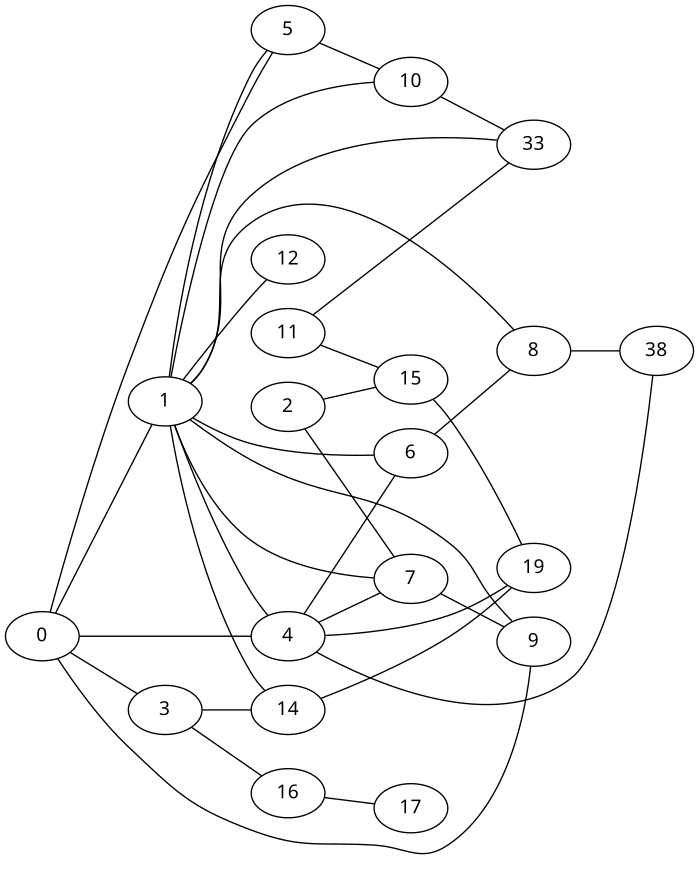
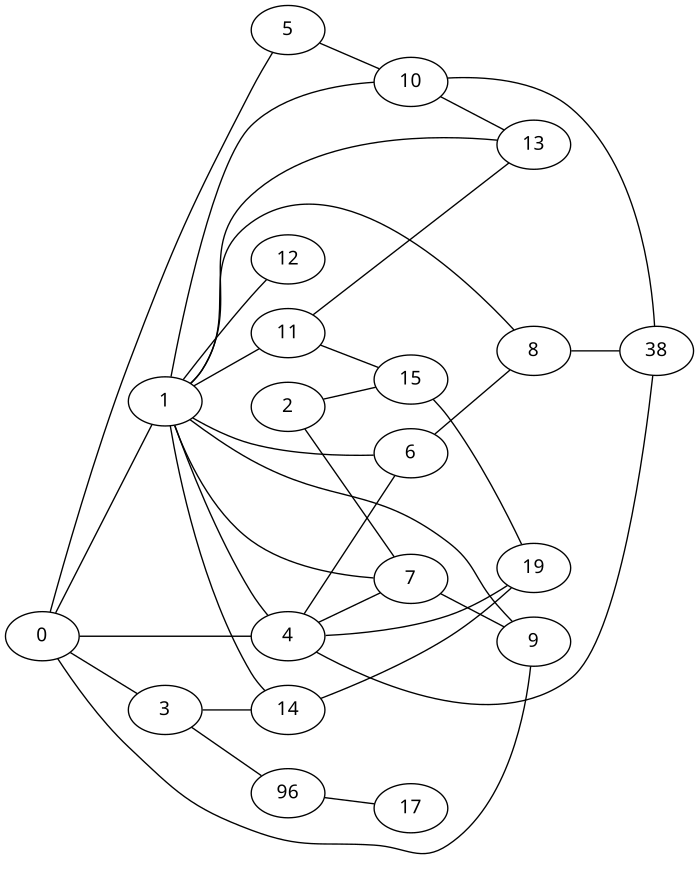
(534, 145) -> (534, 145)
none -> (606, 150)
(202, 208) -> (226, 367)
(288, 793) -> (288, 793)
